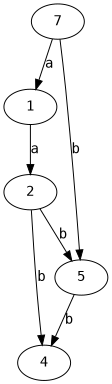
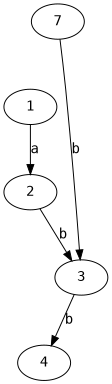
(46, 59) -> none
(35, 273) -> none
(81, 277) -> (81, 277)
